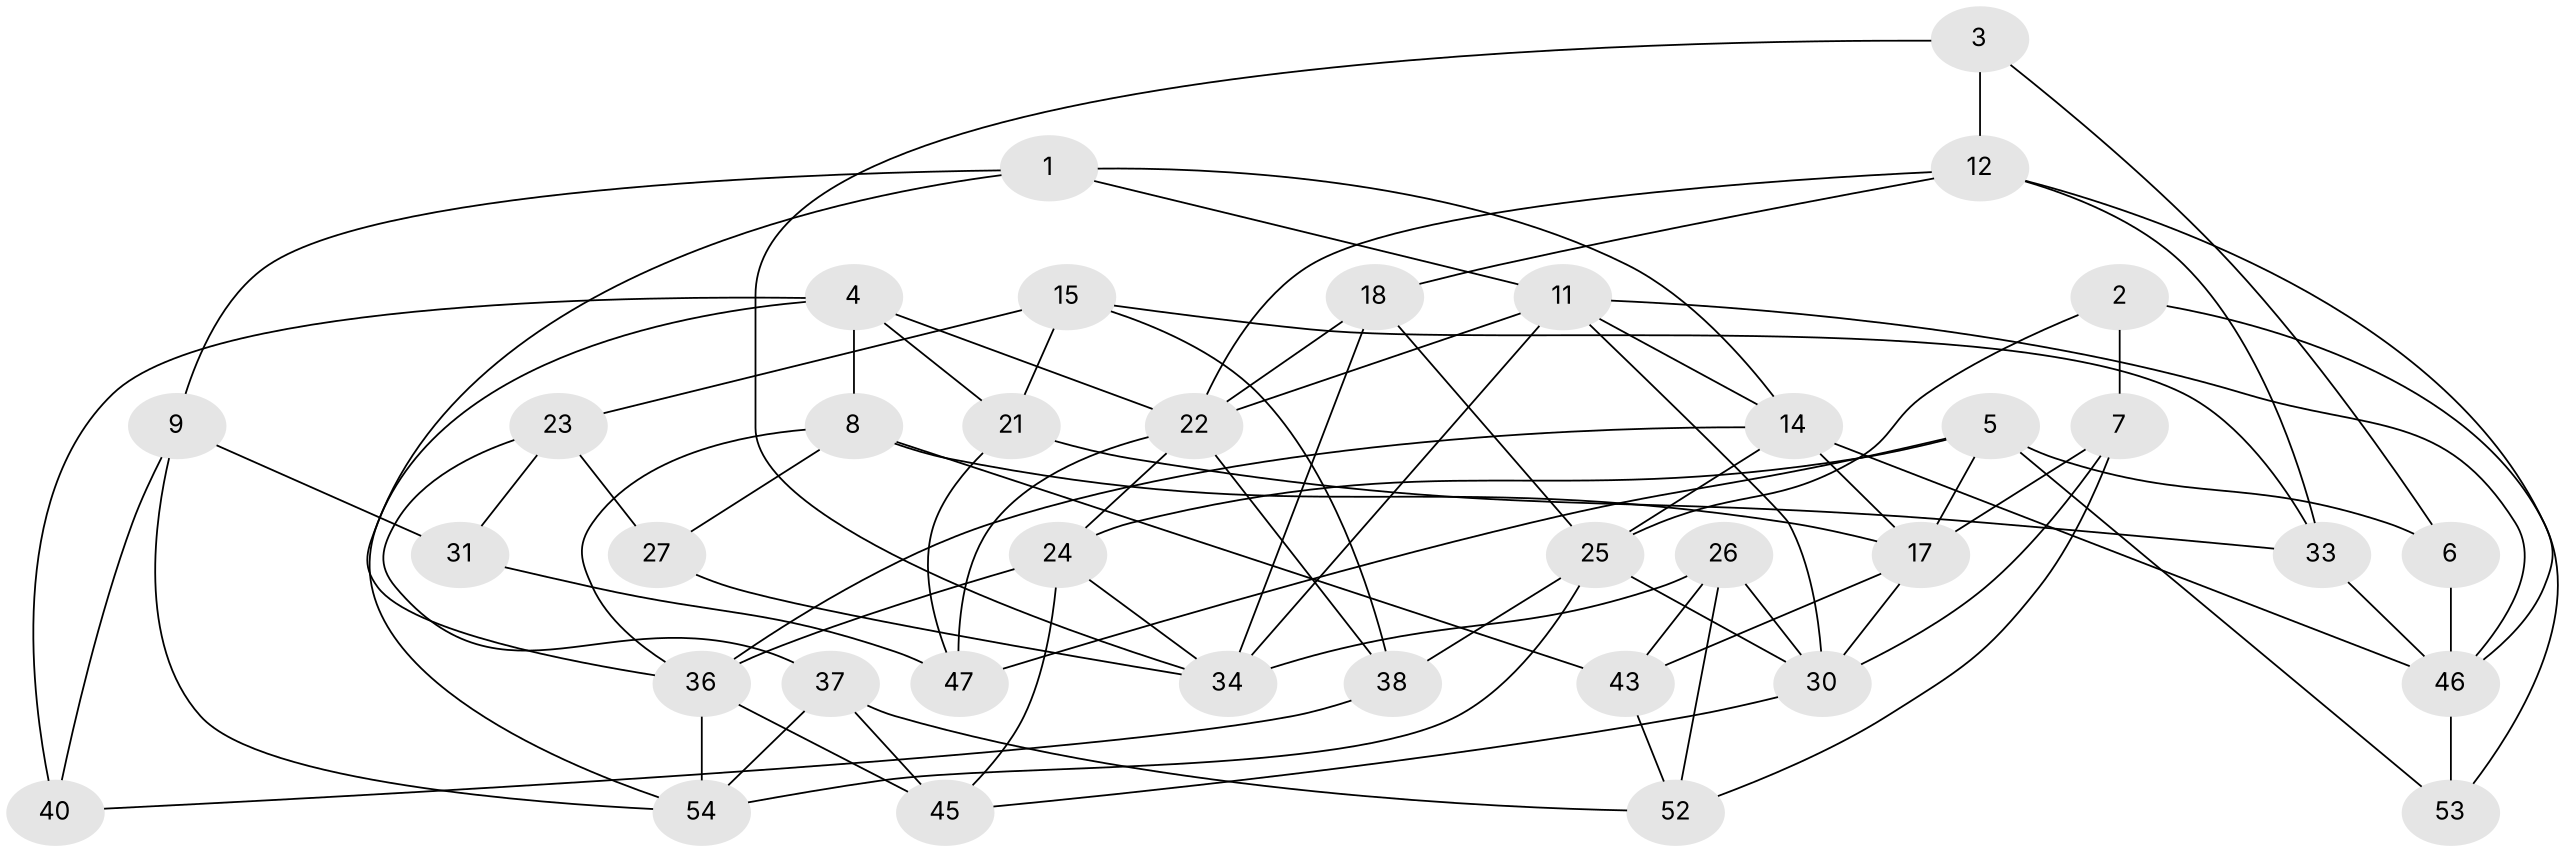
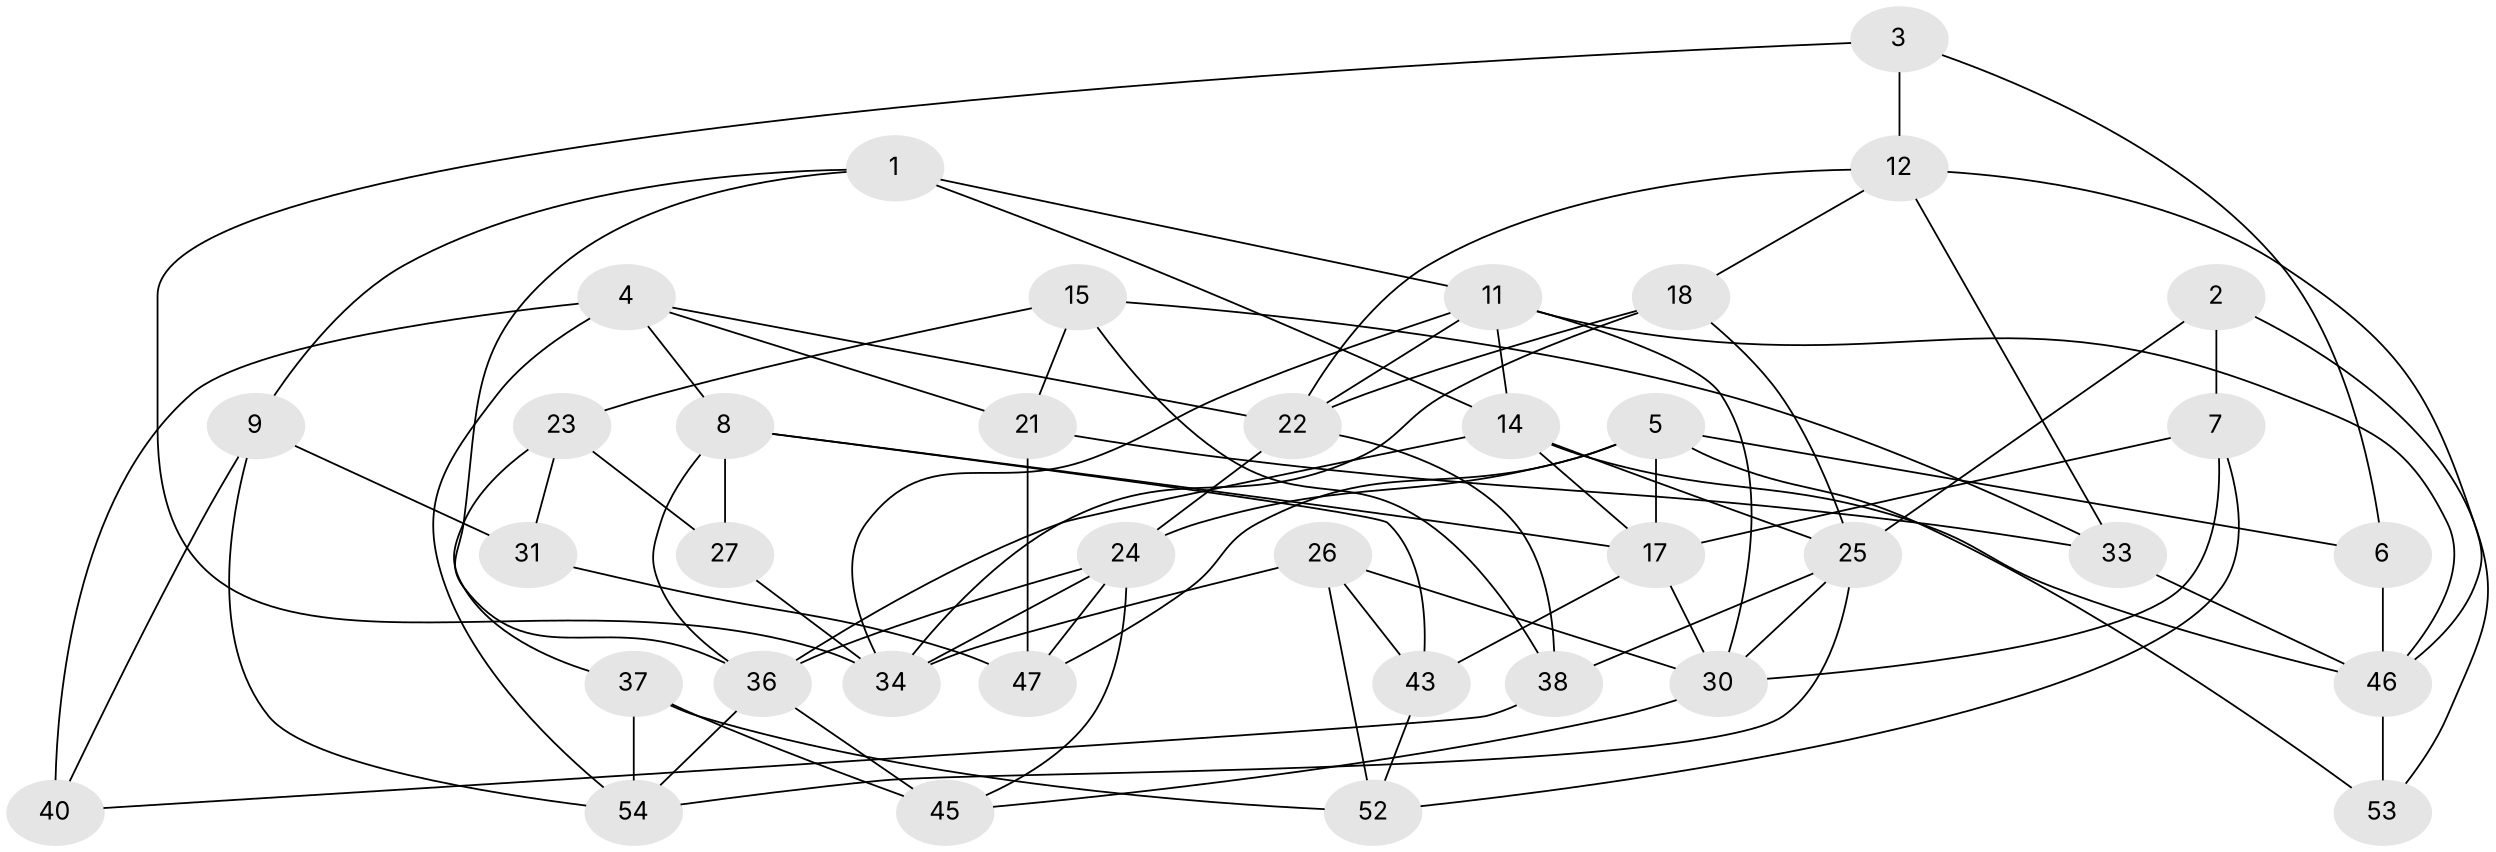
(1009, 506) -> (1066, 634)
